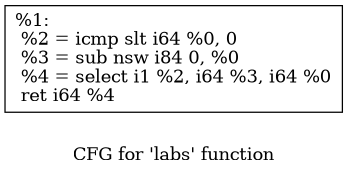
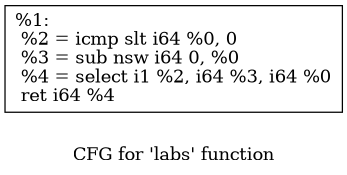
(127, 58) -> (127, 58)
